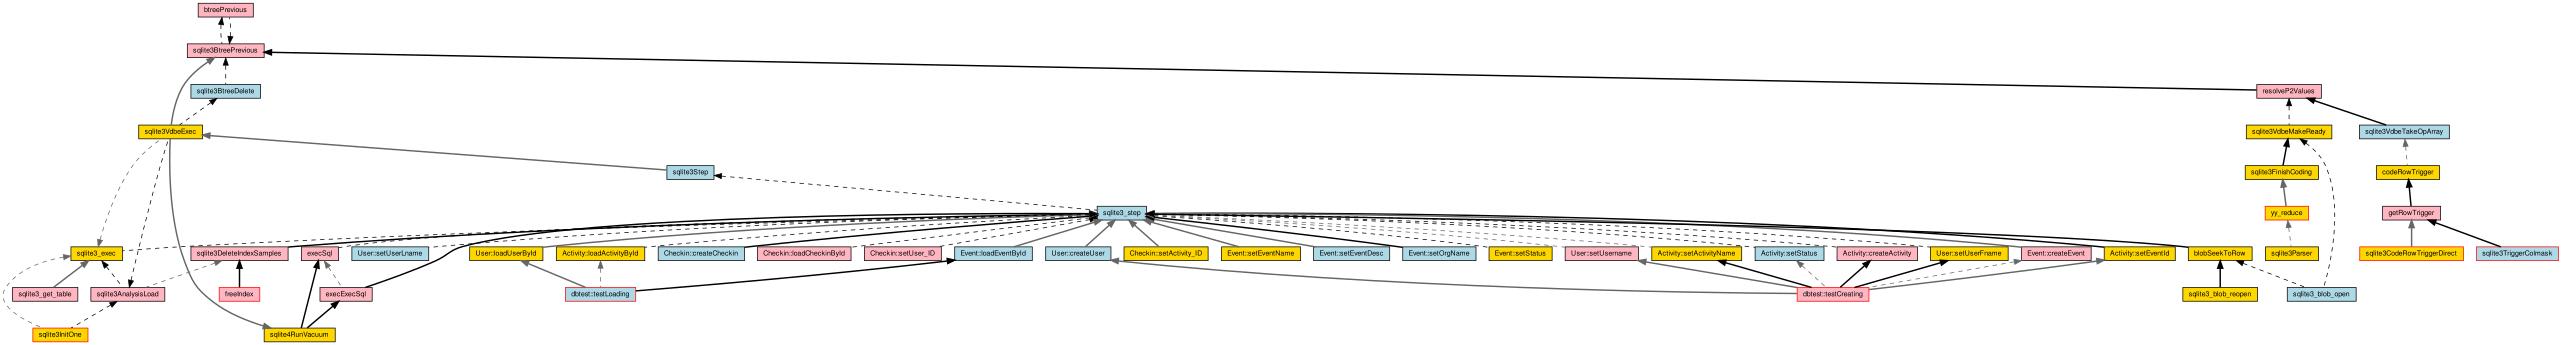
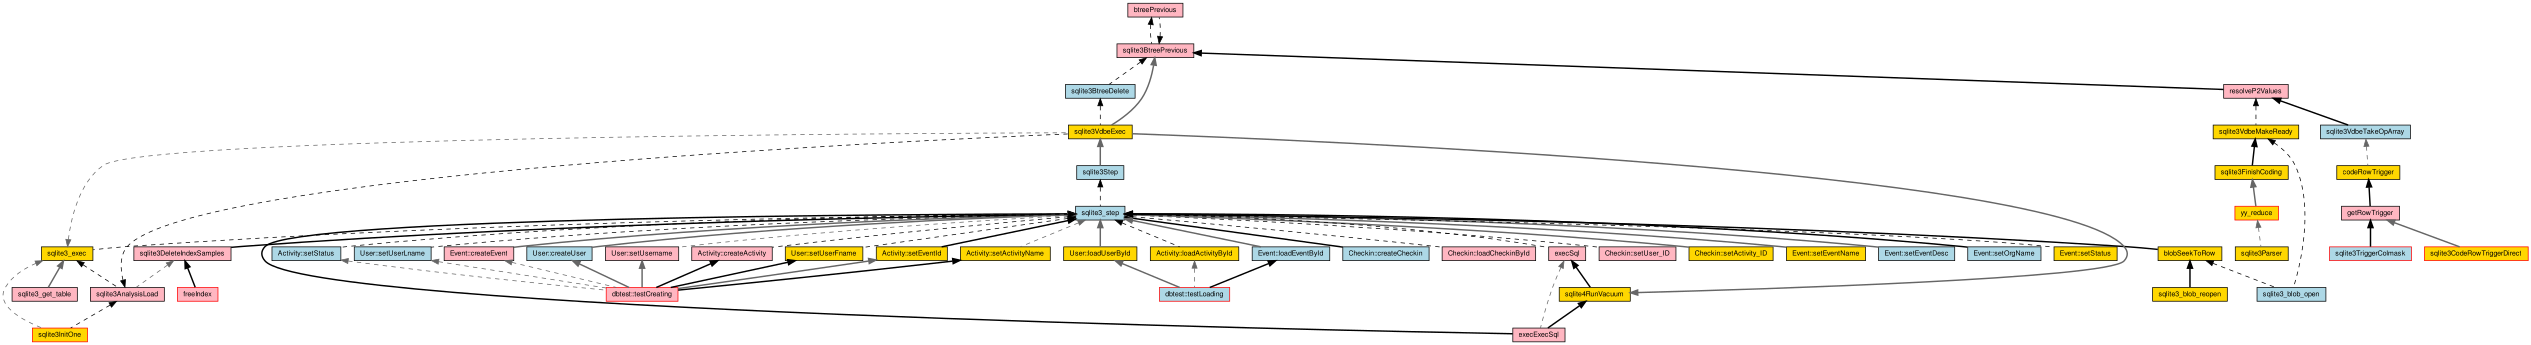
none -> (522, 275)
(320, 317) -> (1564, 317)
